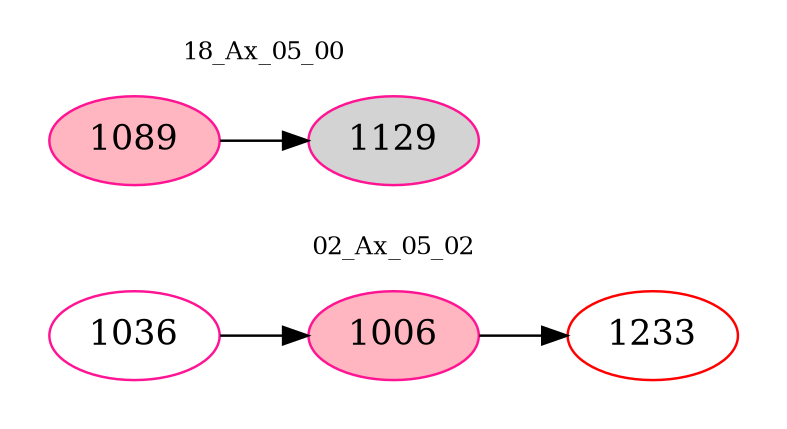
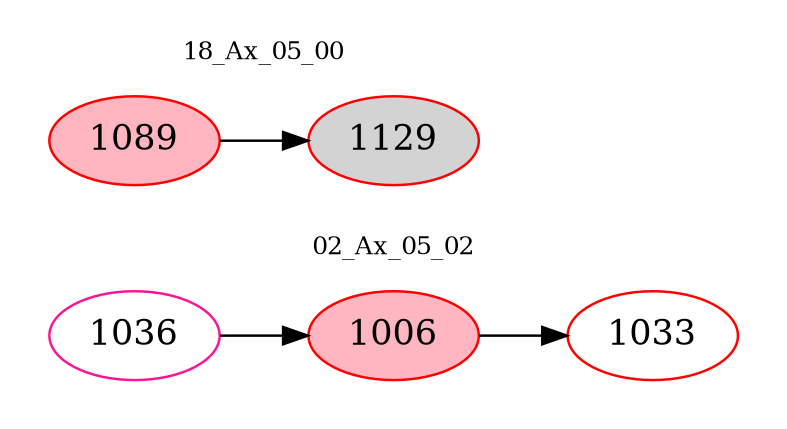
(135, 141) -> (135, 141)
(394, 141) -> (394, 141)
(394, 336) -> (394, 336)
(653, 336) -> (653, 336)
